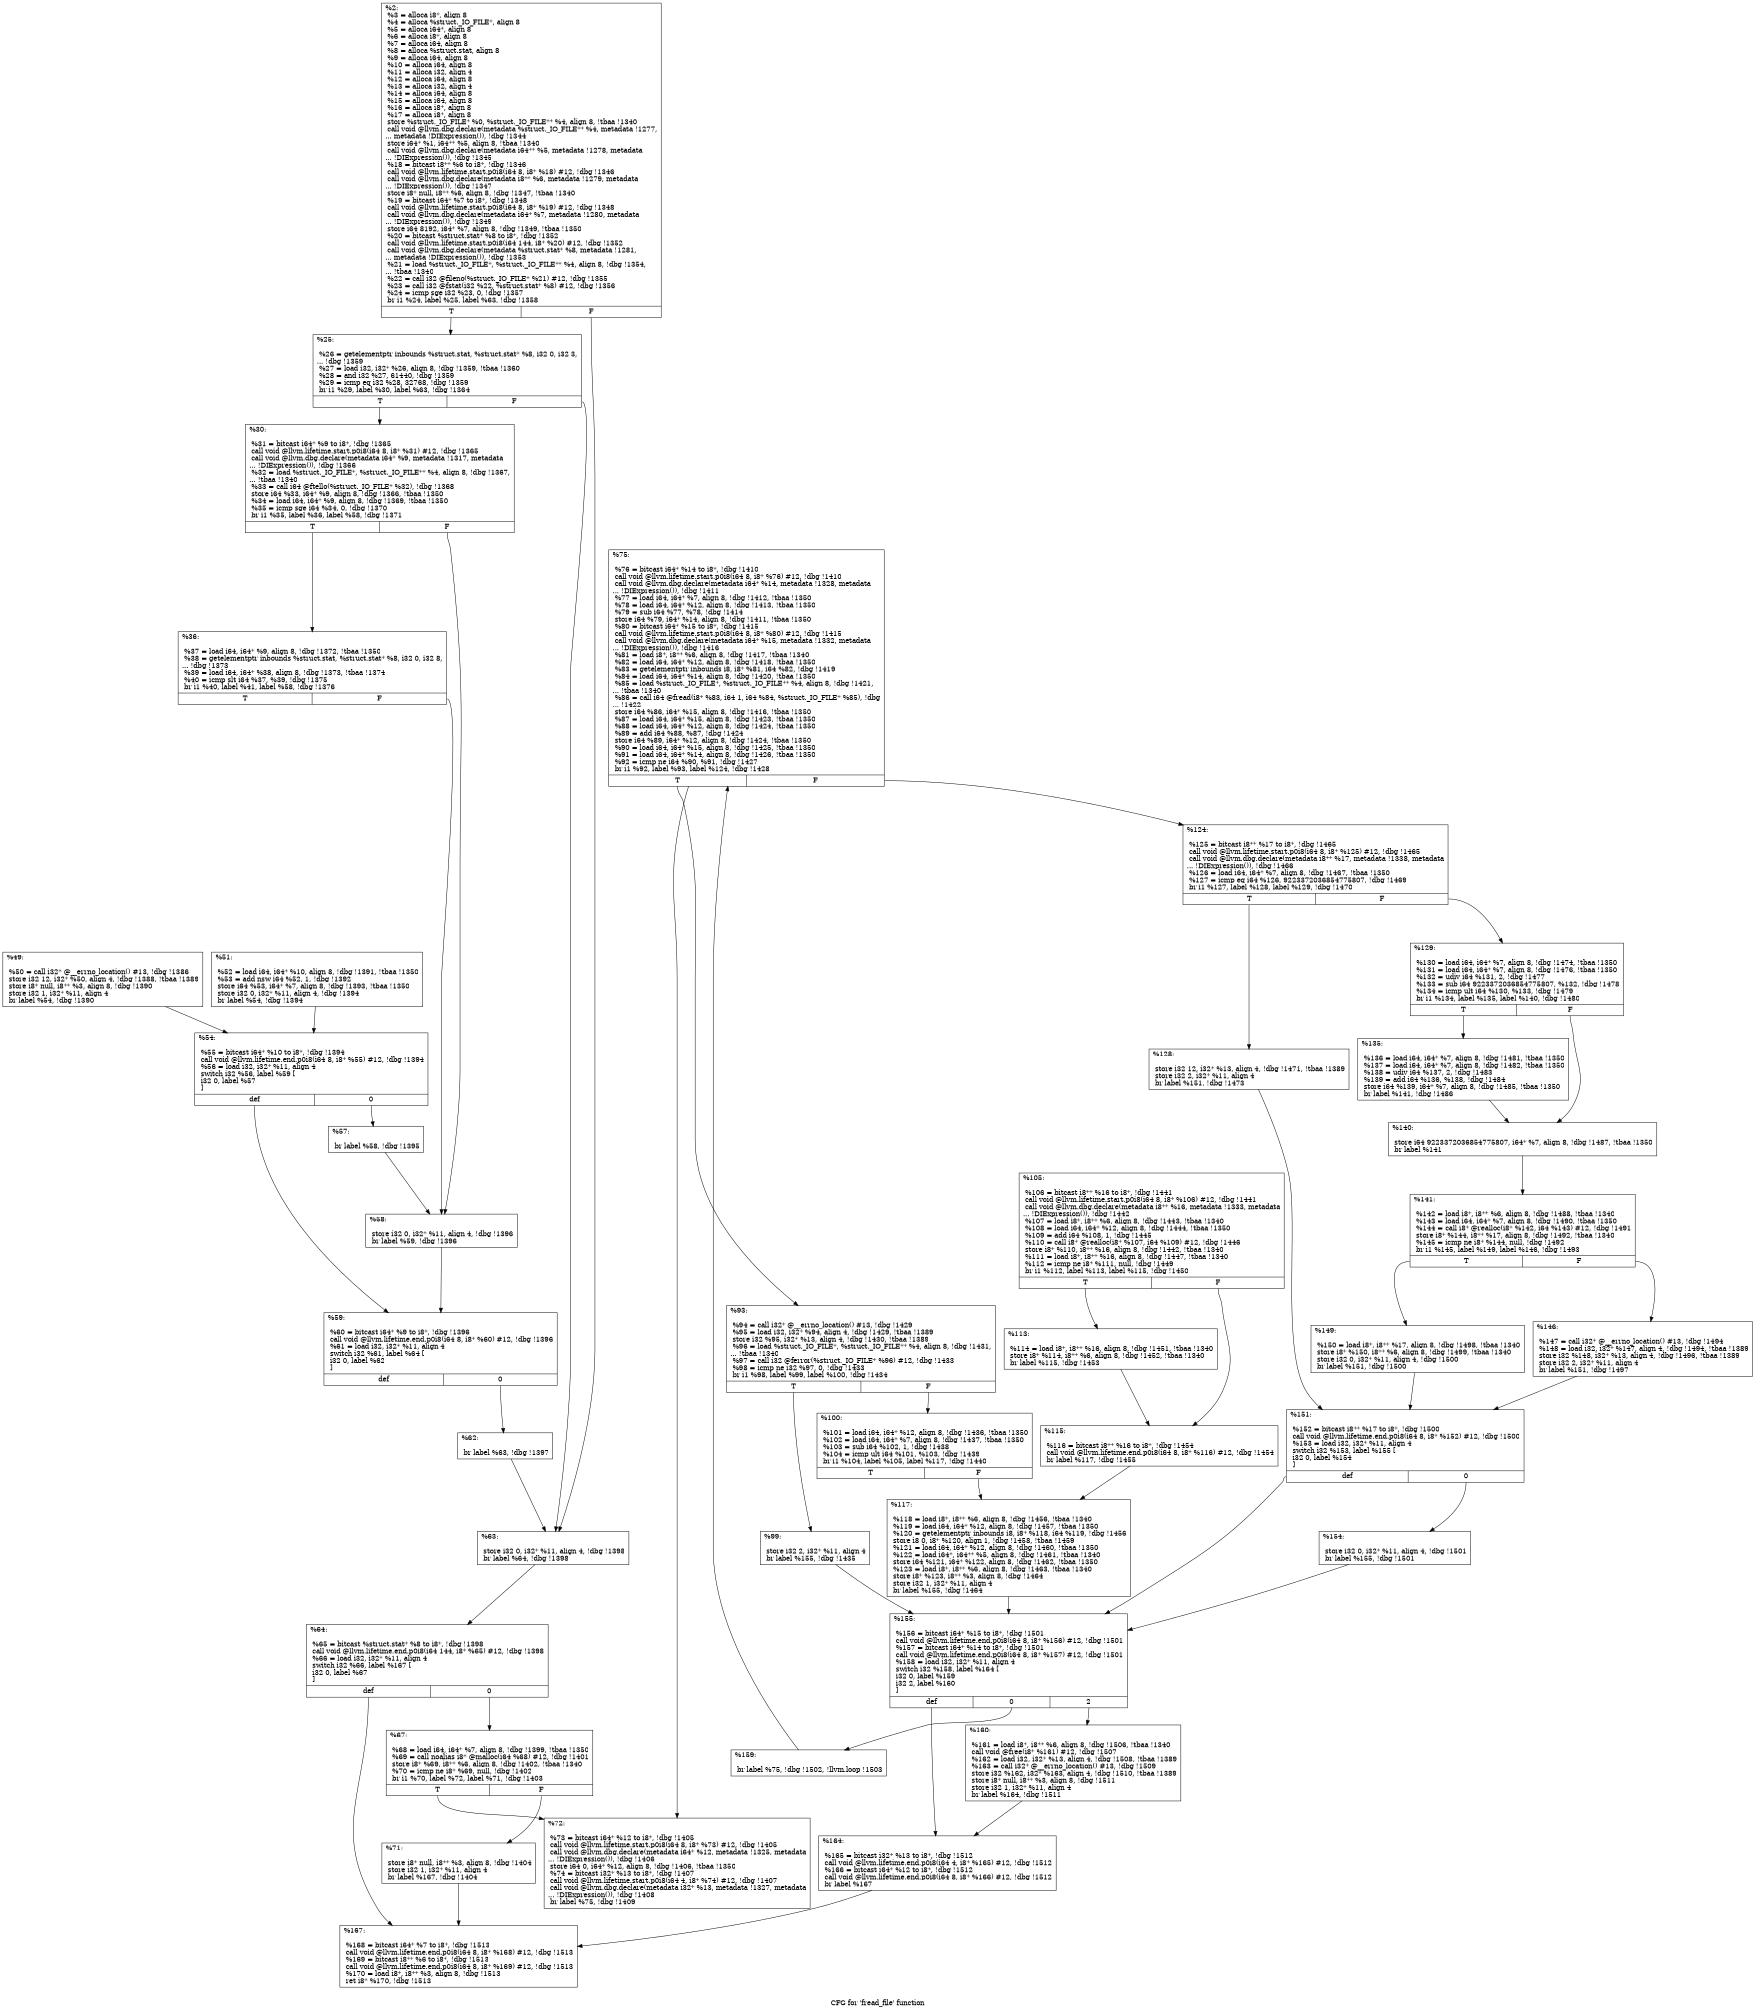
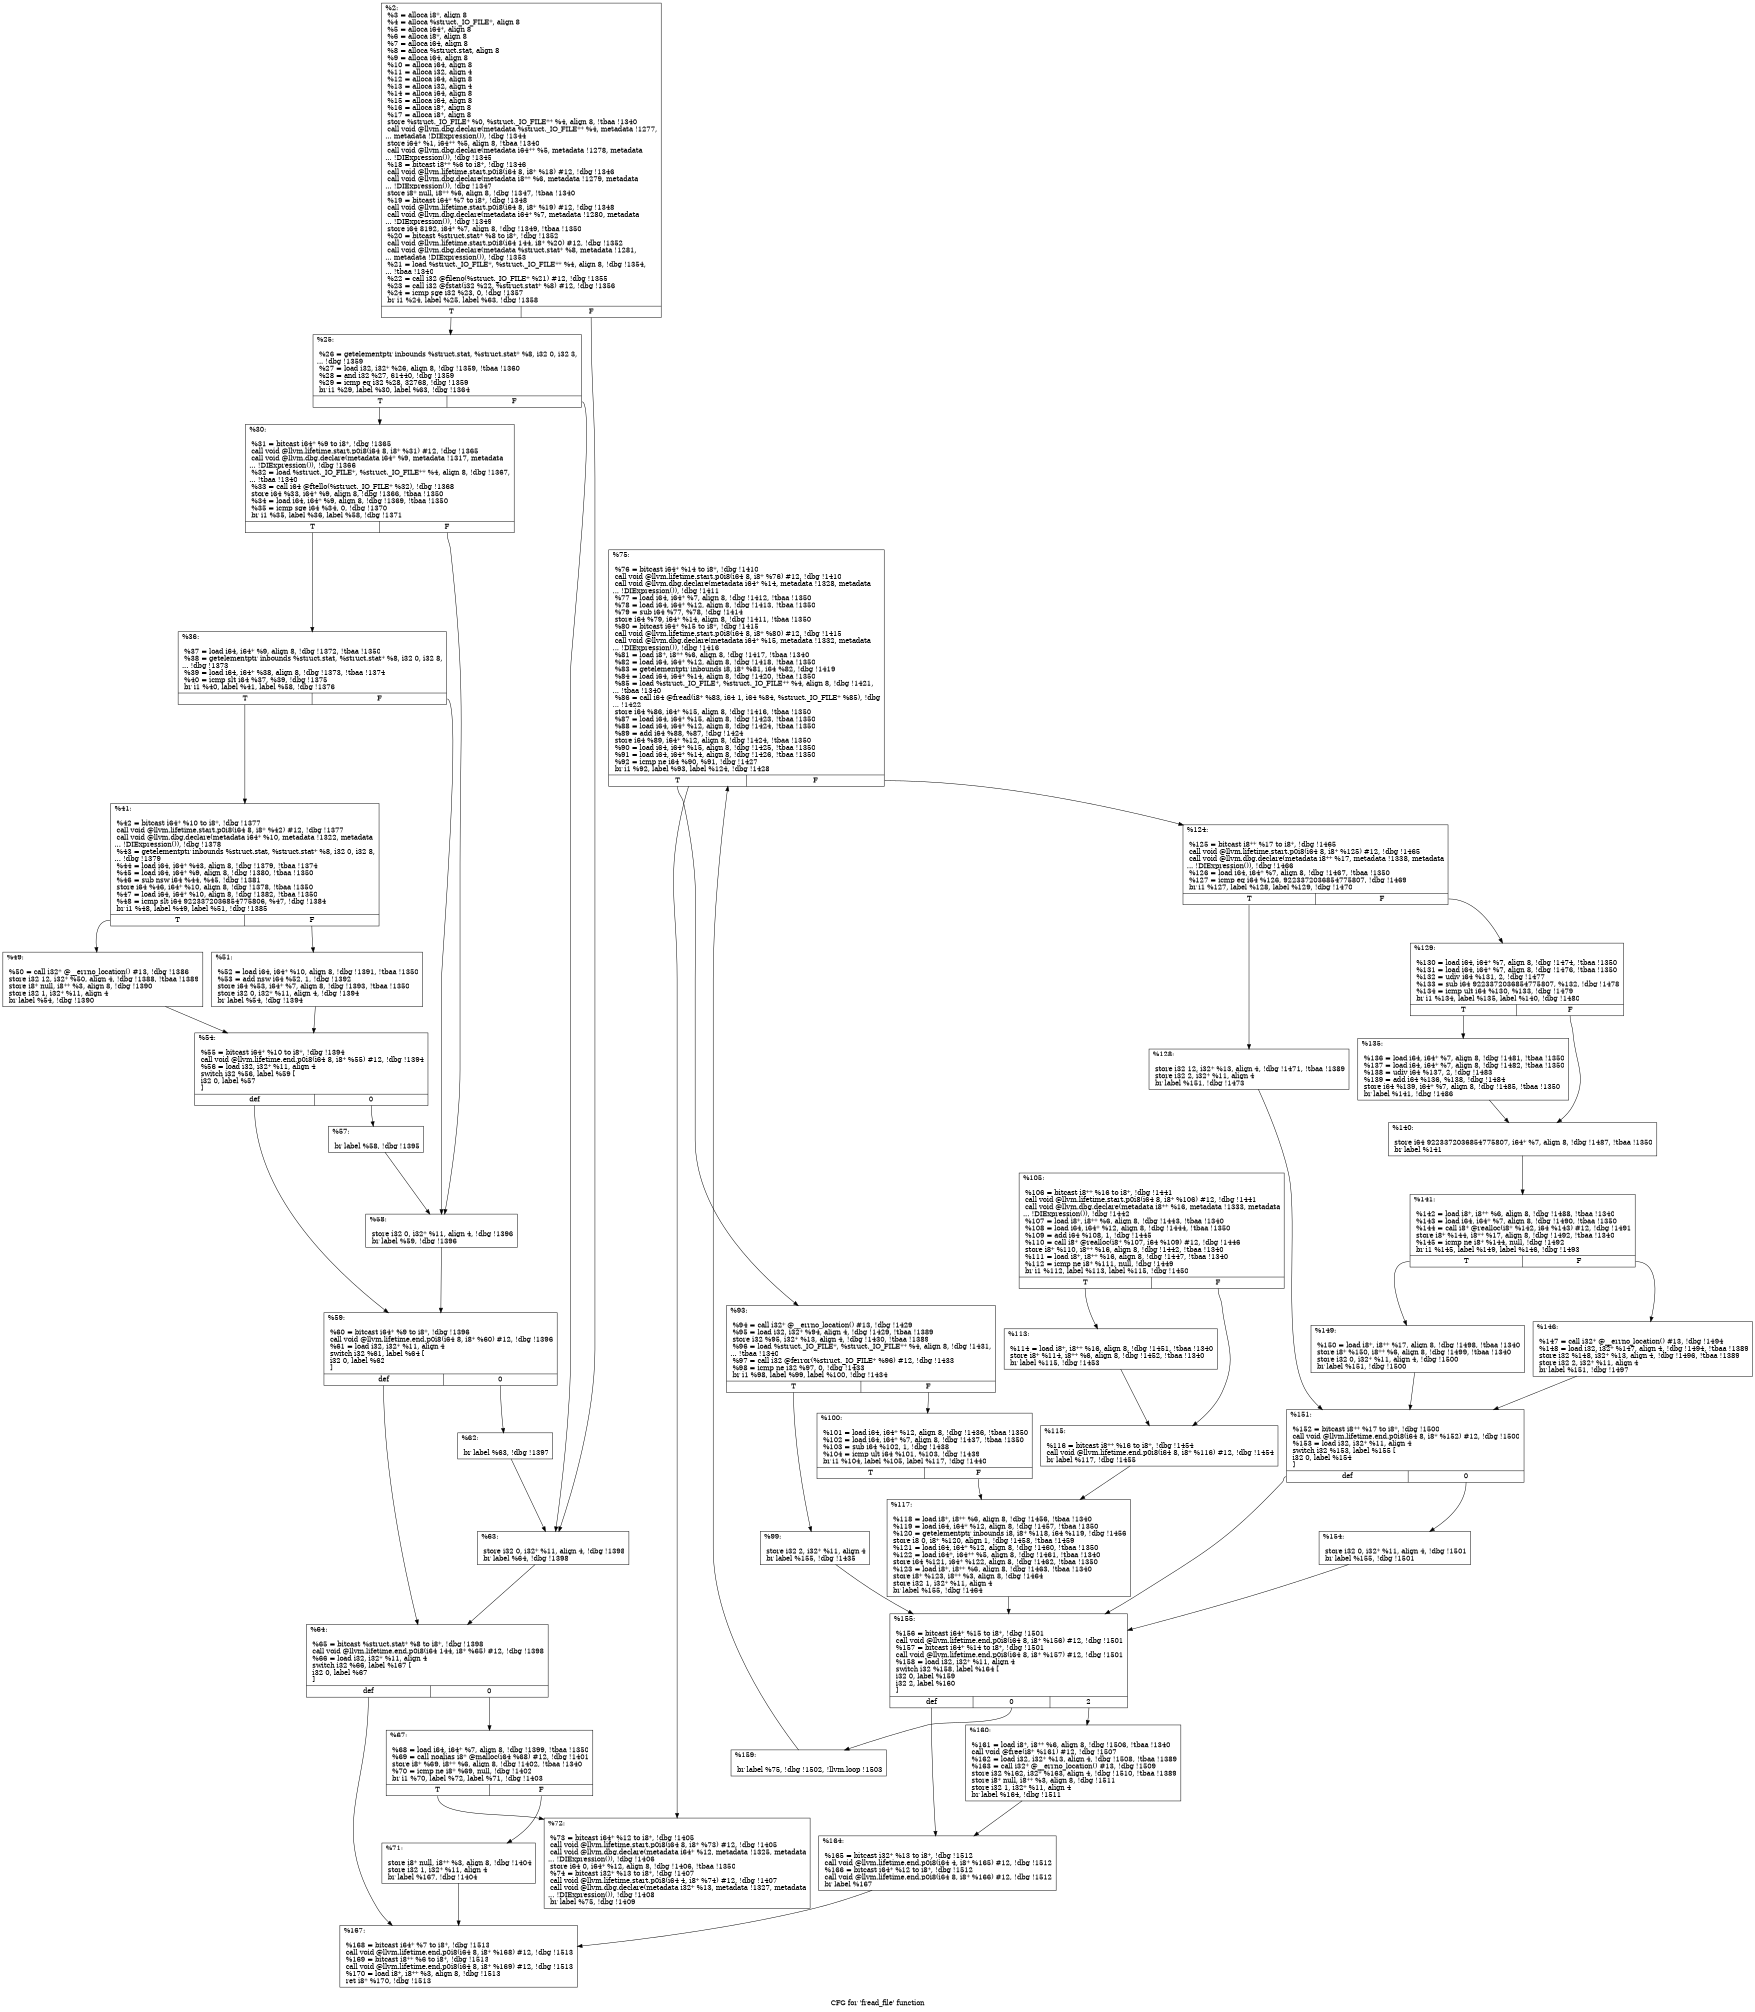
none -> (245, 865)
none -> (394, 1504)
